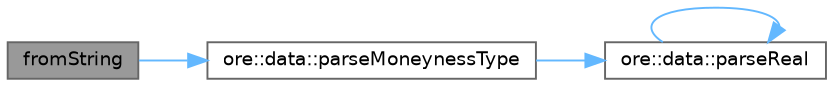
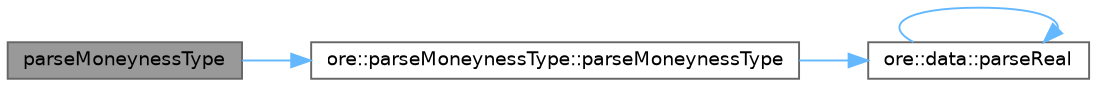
(73, 61) -> (125, 61)
(372, 61) -> (555, 61)
